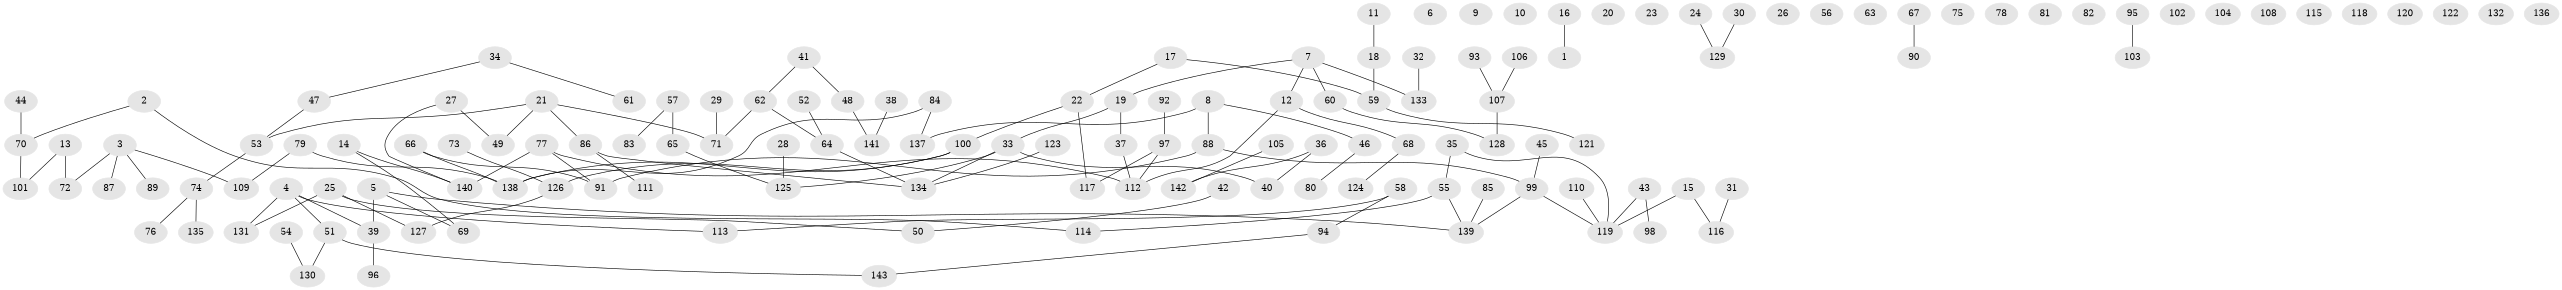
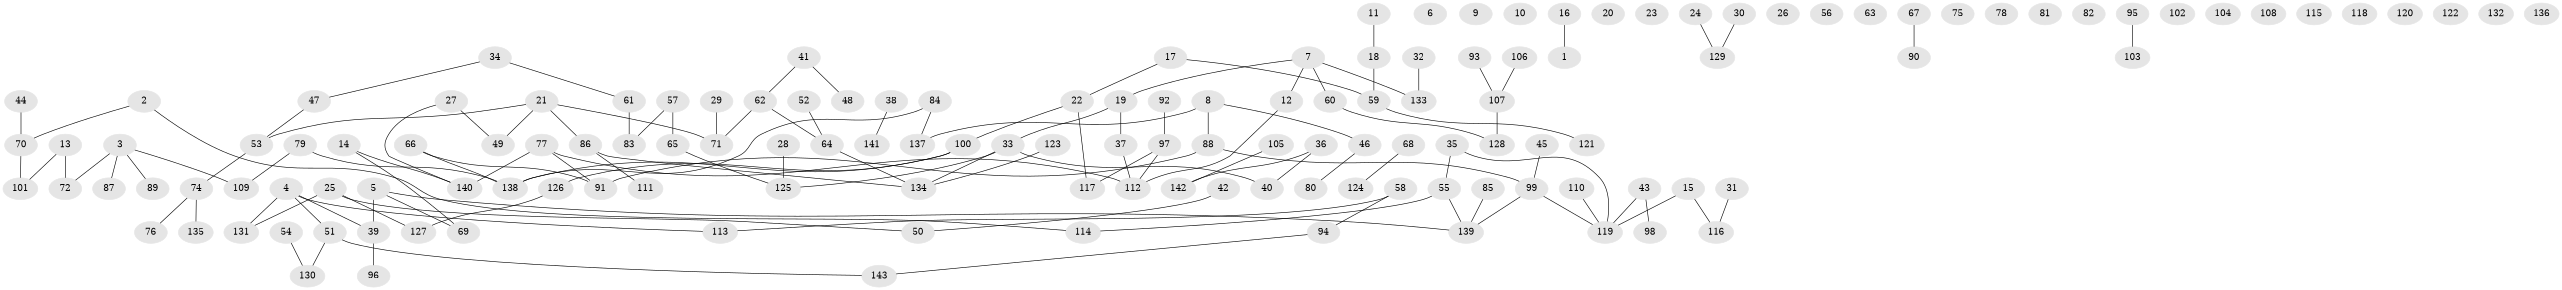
none -> (629, 123)
(1347, 123) -> none
(860, 124) -> none
(454, 145) -> none
